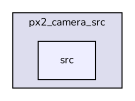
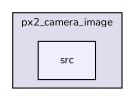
(67, 23) -> (67, 23)
